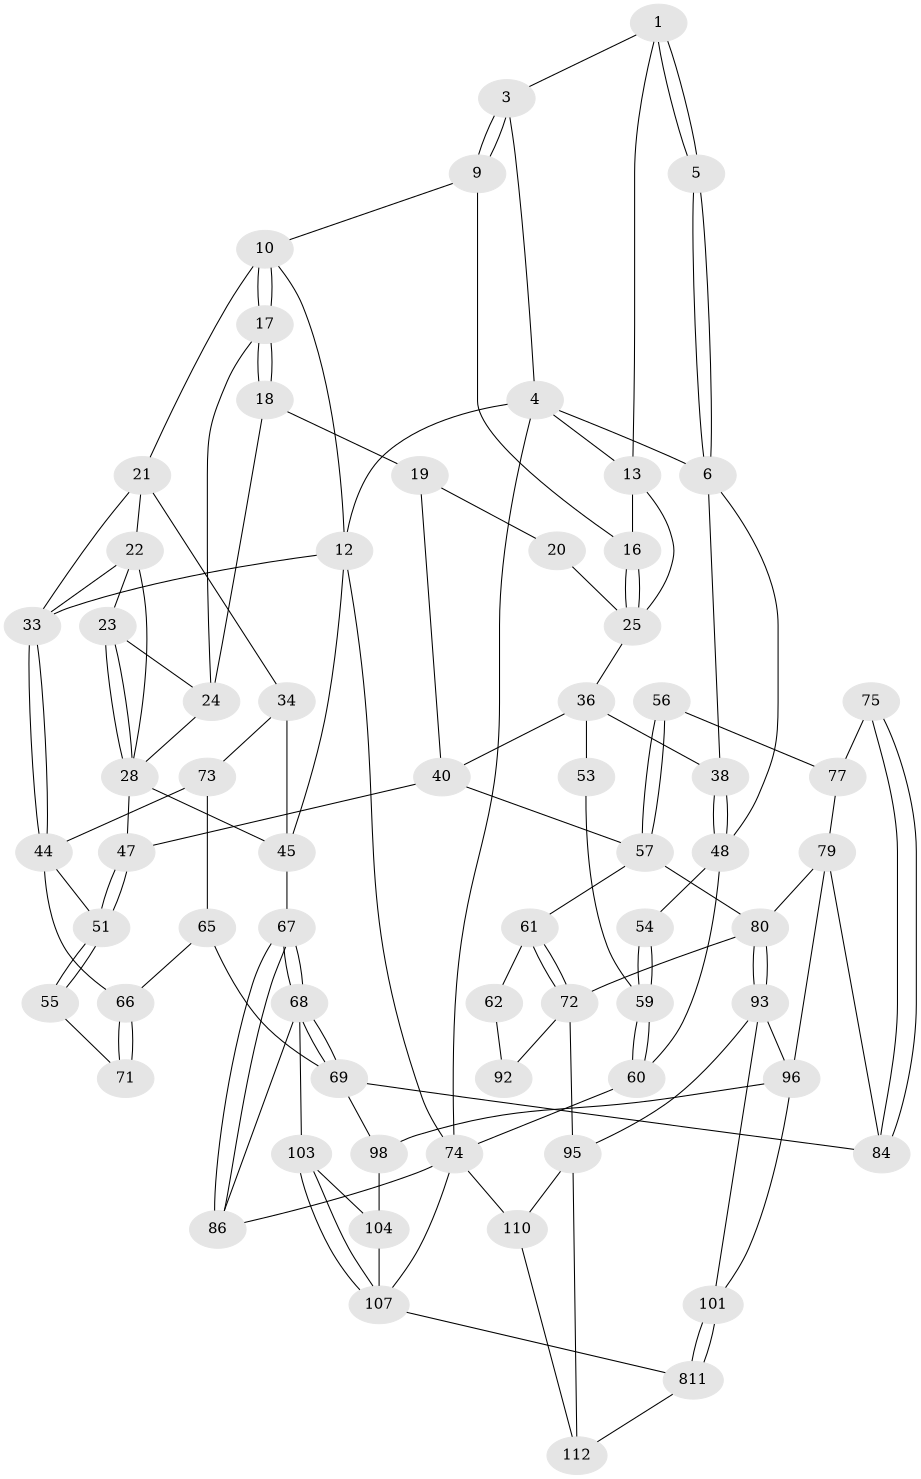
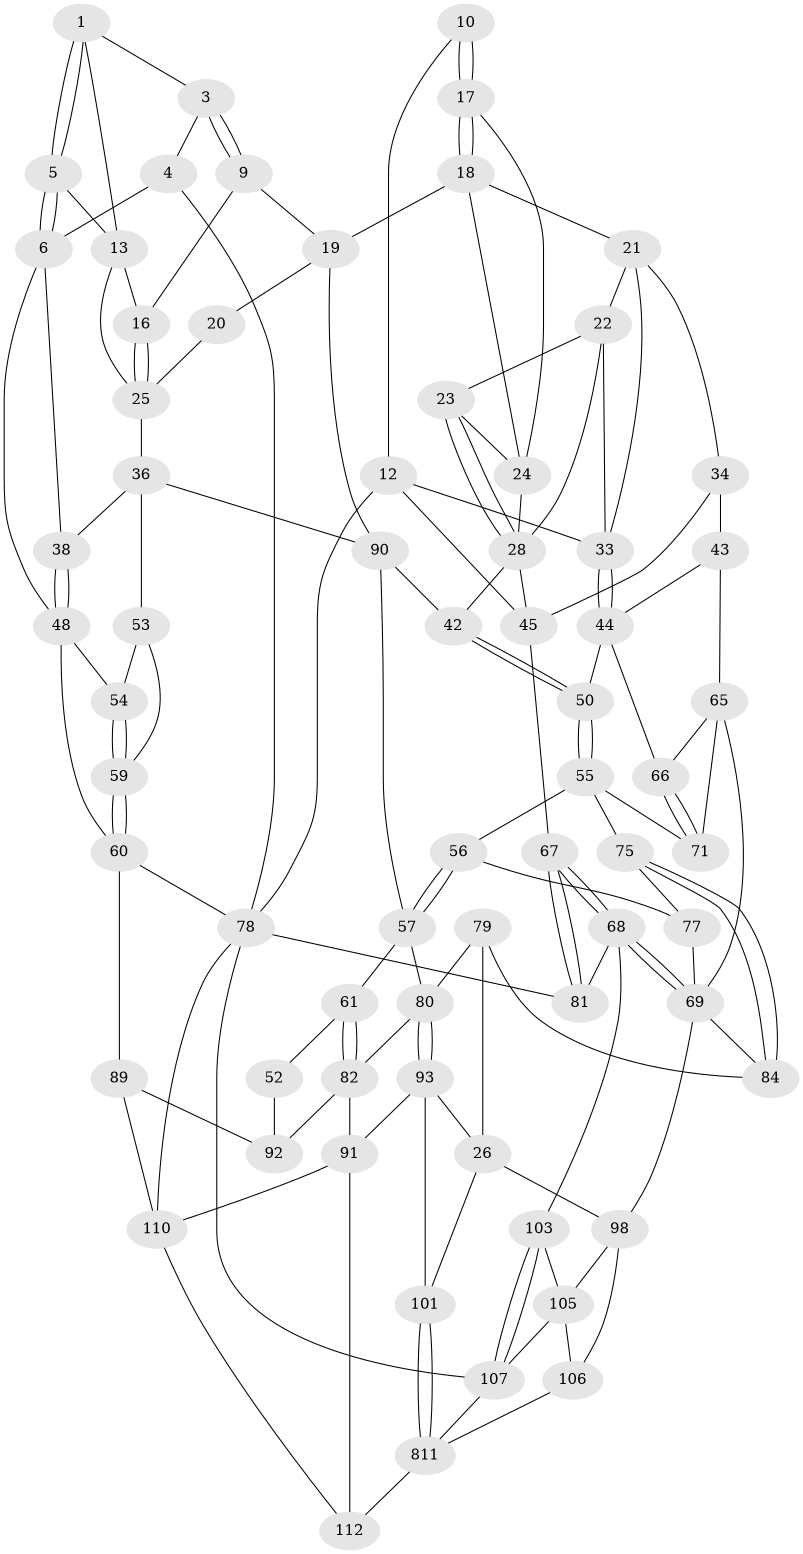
(371, 212) -> (288, 212)
(198, 360) -> (549, 212)
(584, 438) -> (86, 212)
(403, 440) -> none
none -> (130, 664)
(207, 777) -> (720, 551)
(442, 777) -> (380, 551)
none -> (710, 777)
none -> (522, 815)
none -> (605, 815)
(833, 815) -> (694, 966)
(127, 852) -> (453, 626)
(102, 928) -> (585, 702)
(494, 1003) -> (274, 1079)
(570, 1003) -> (350, 1079)
none -> (119, 1079)
(792, 1079) -> (483, 1154)
(454, 1154) -> (246, 928)
(573, 1154) -> (350, 1154)
(218, 1229) -> (580, 1003)
(379, 1229) -> (563, 1305)
none -> (573, 1380)
